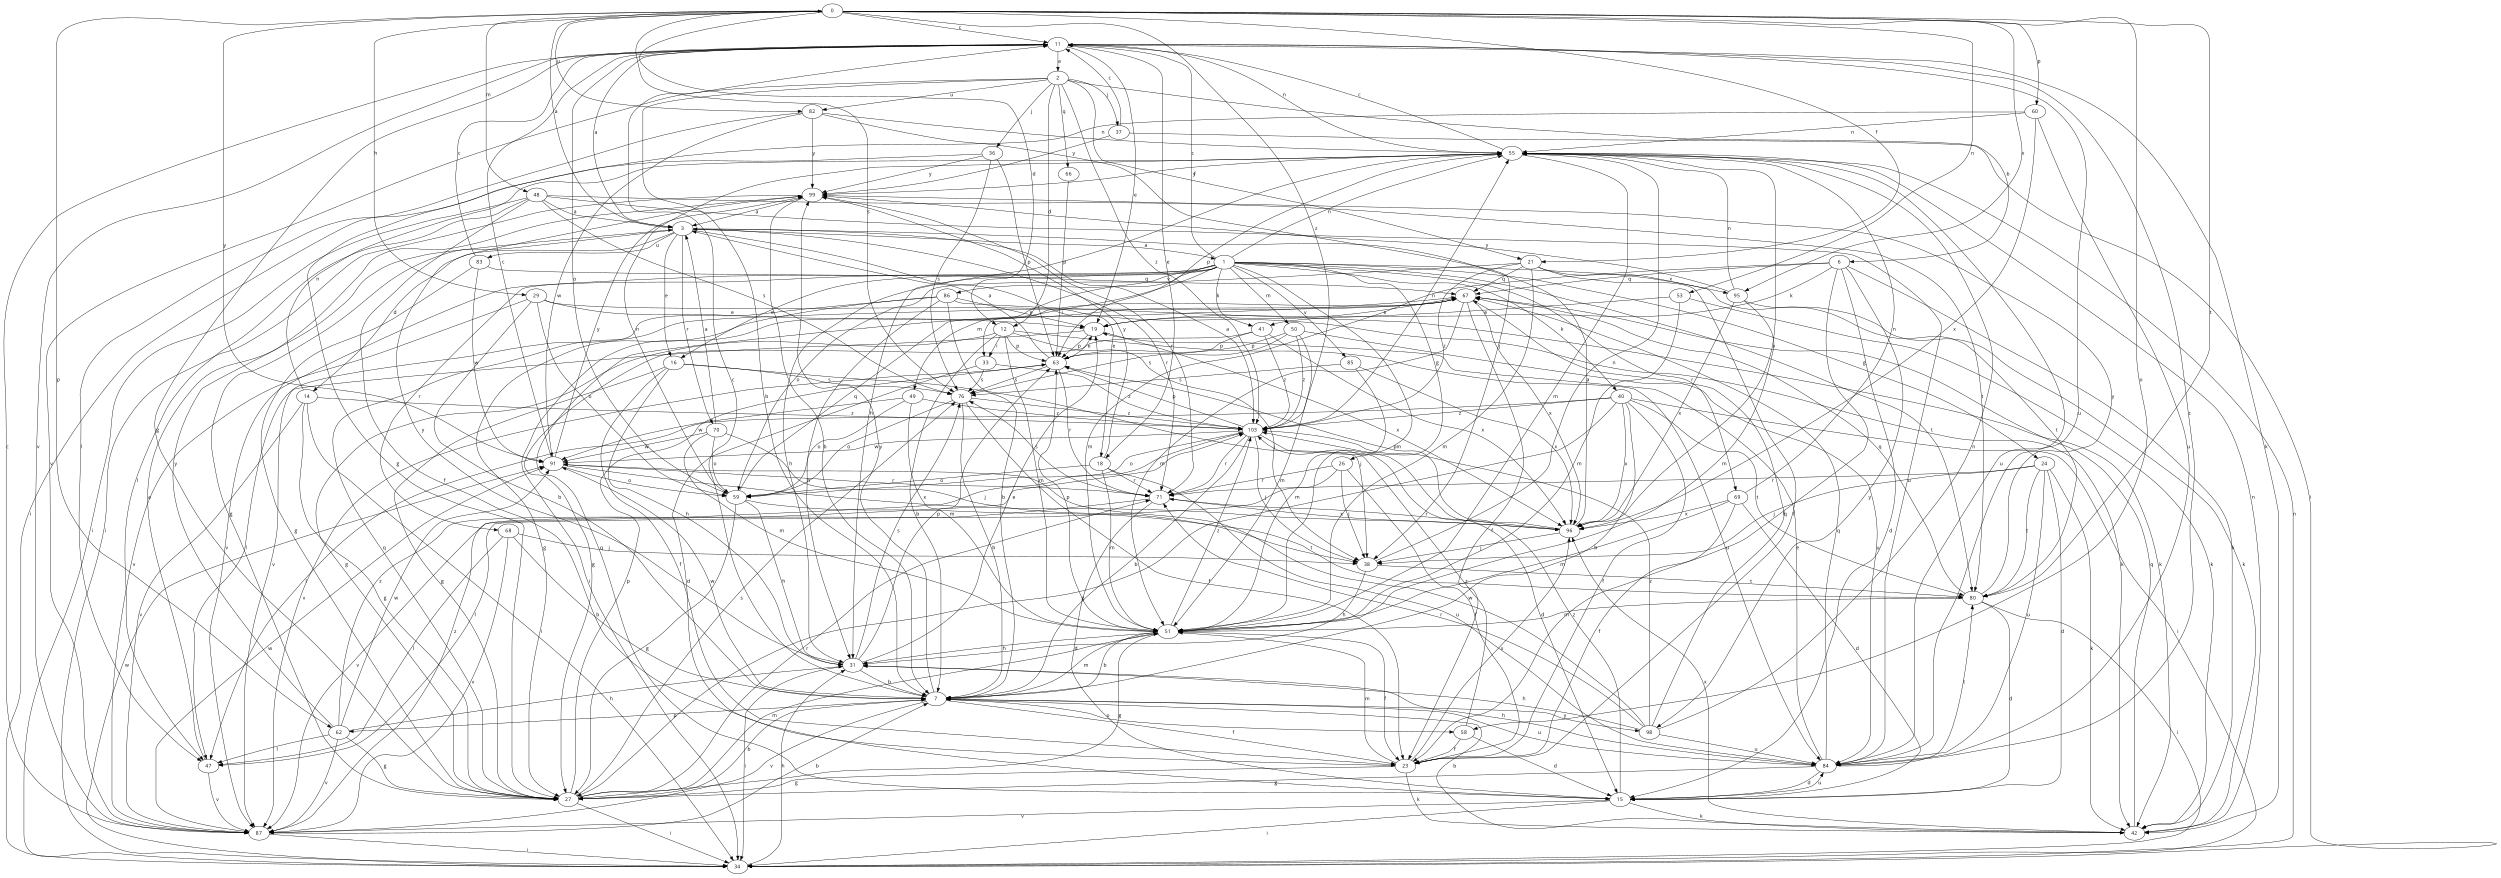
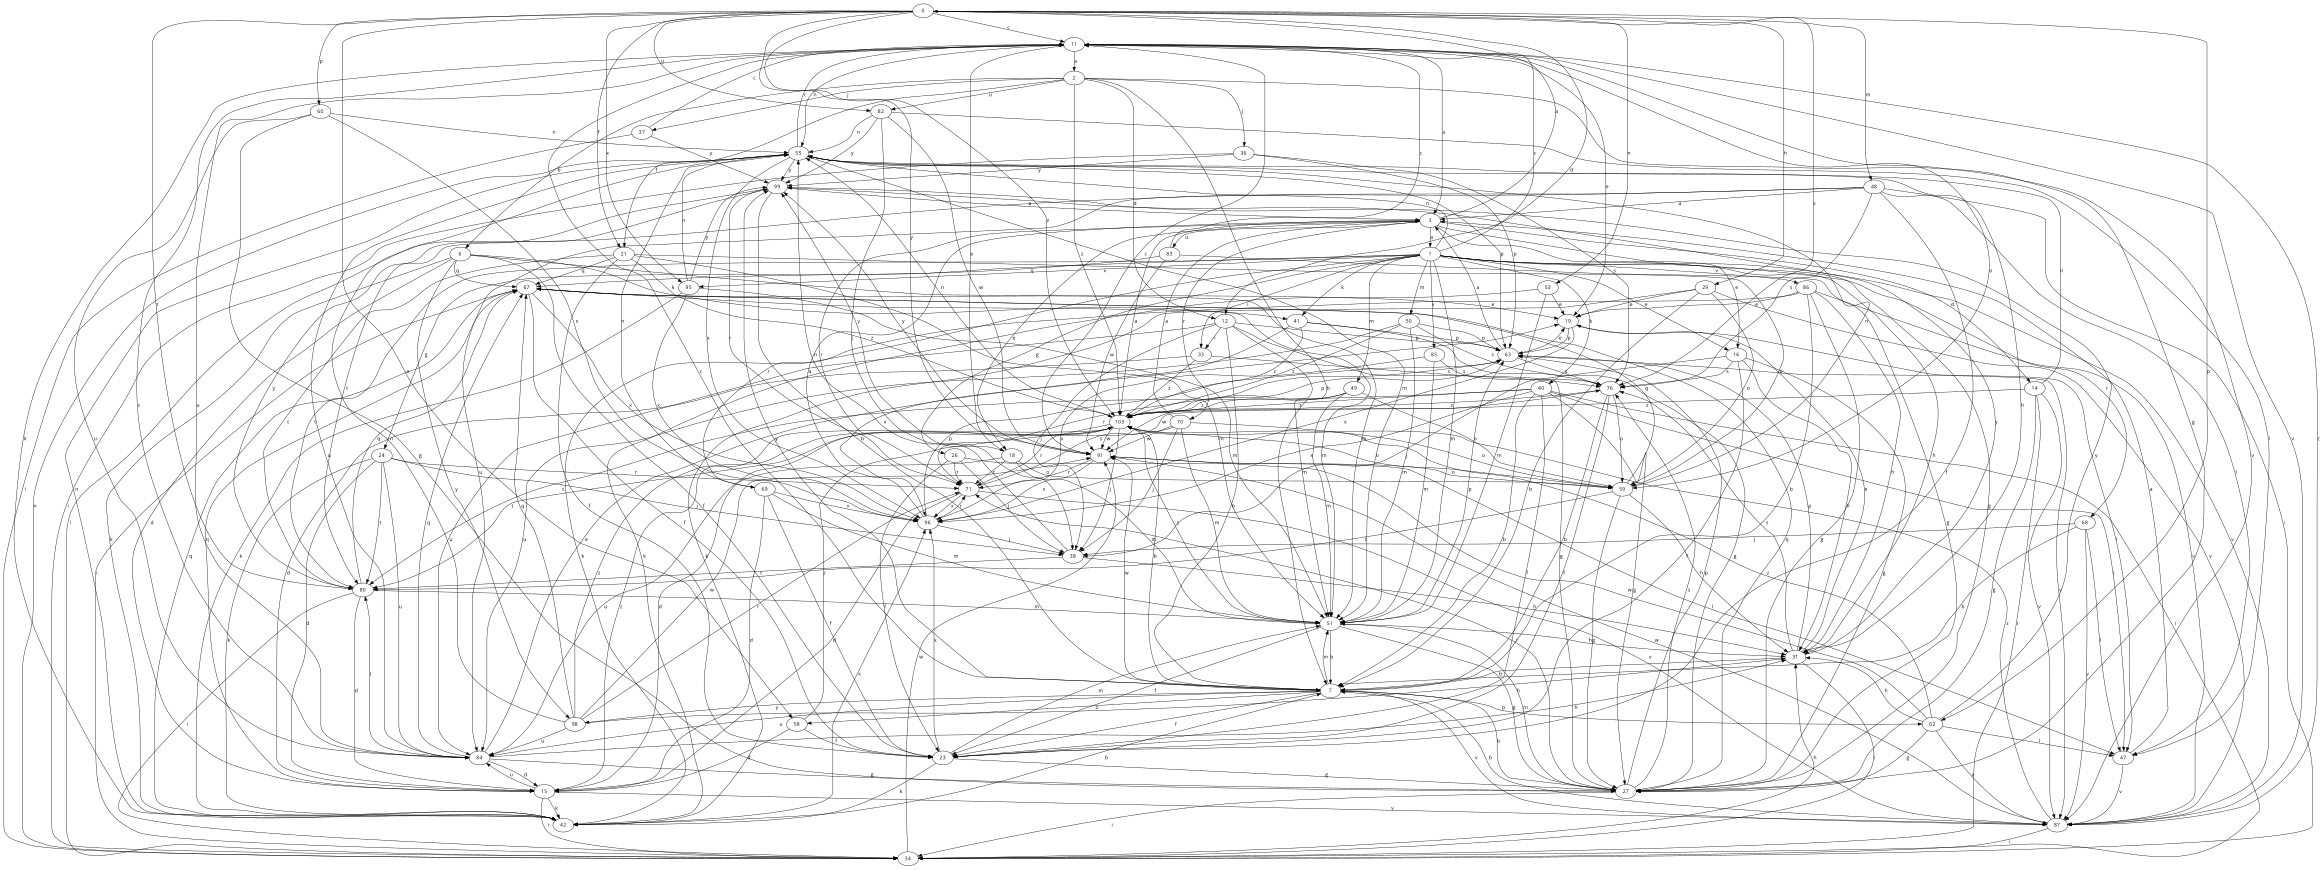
(1069, 174) -> none
none -> (783, 461)
